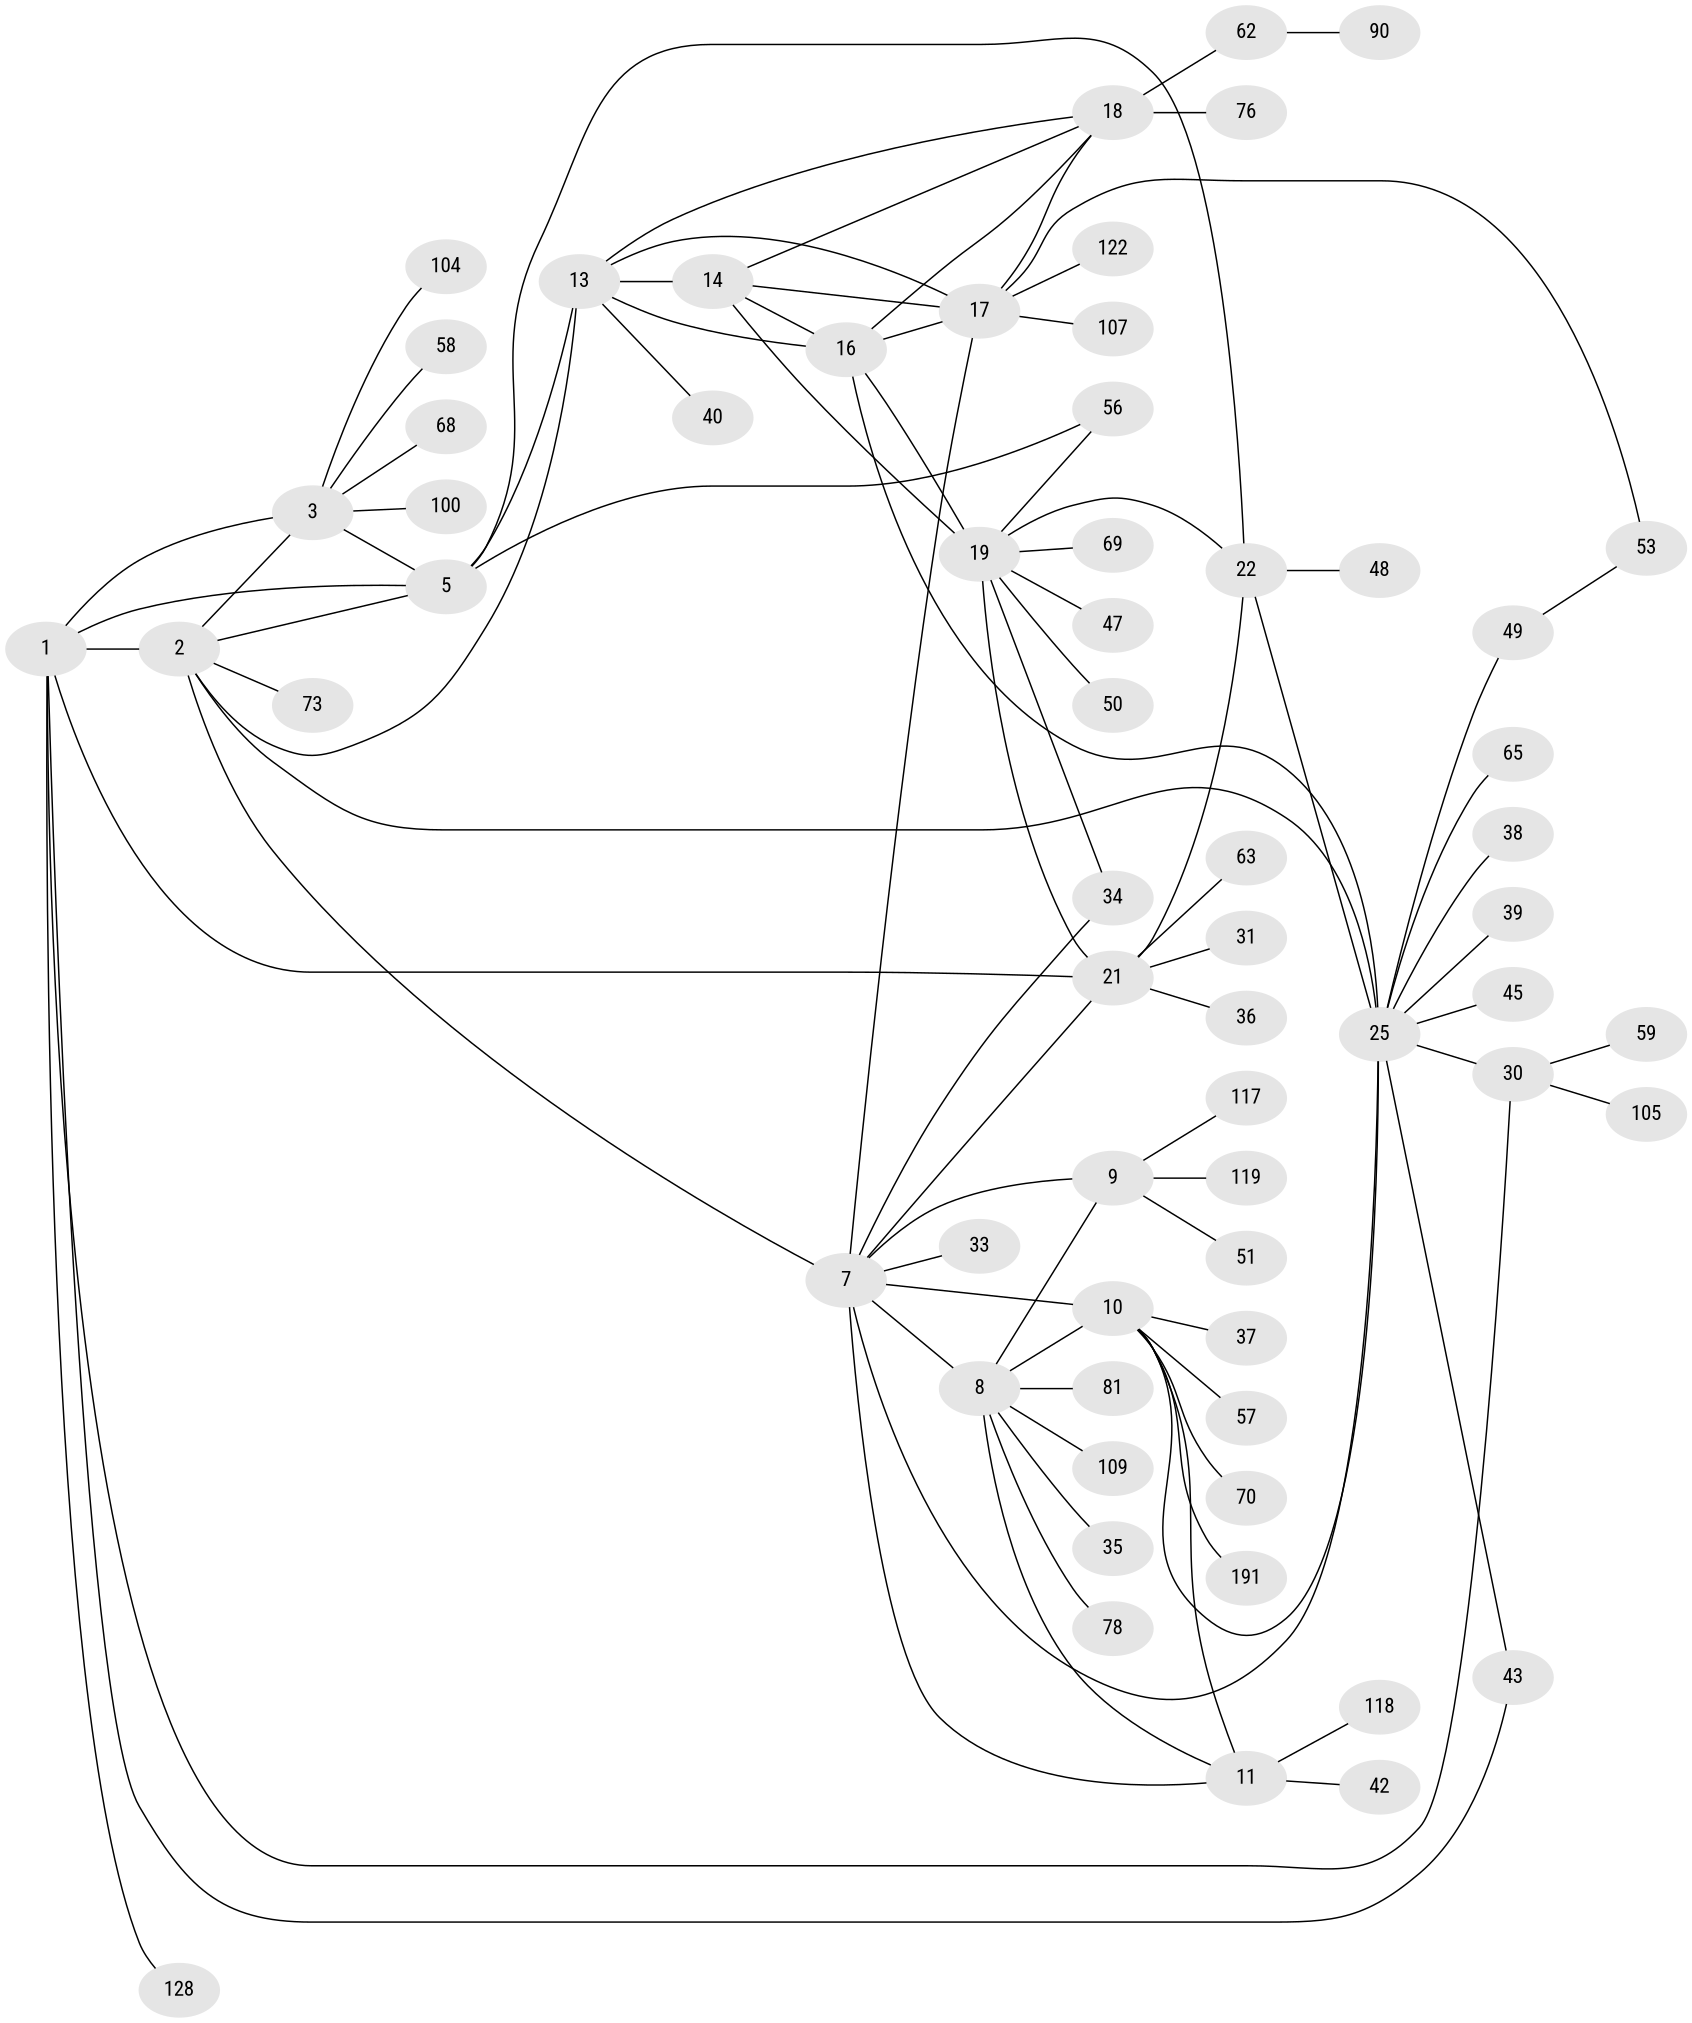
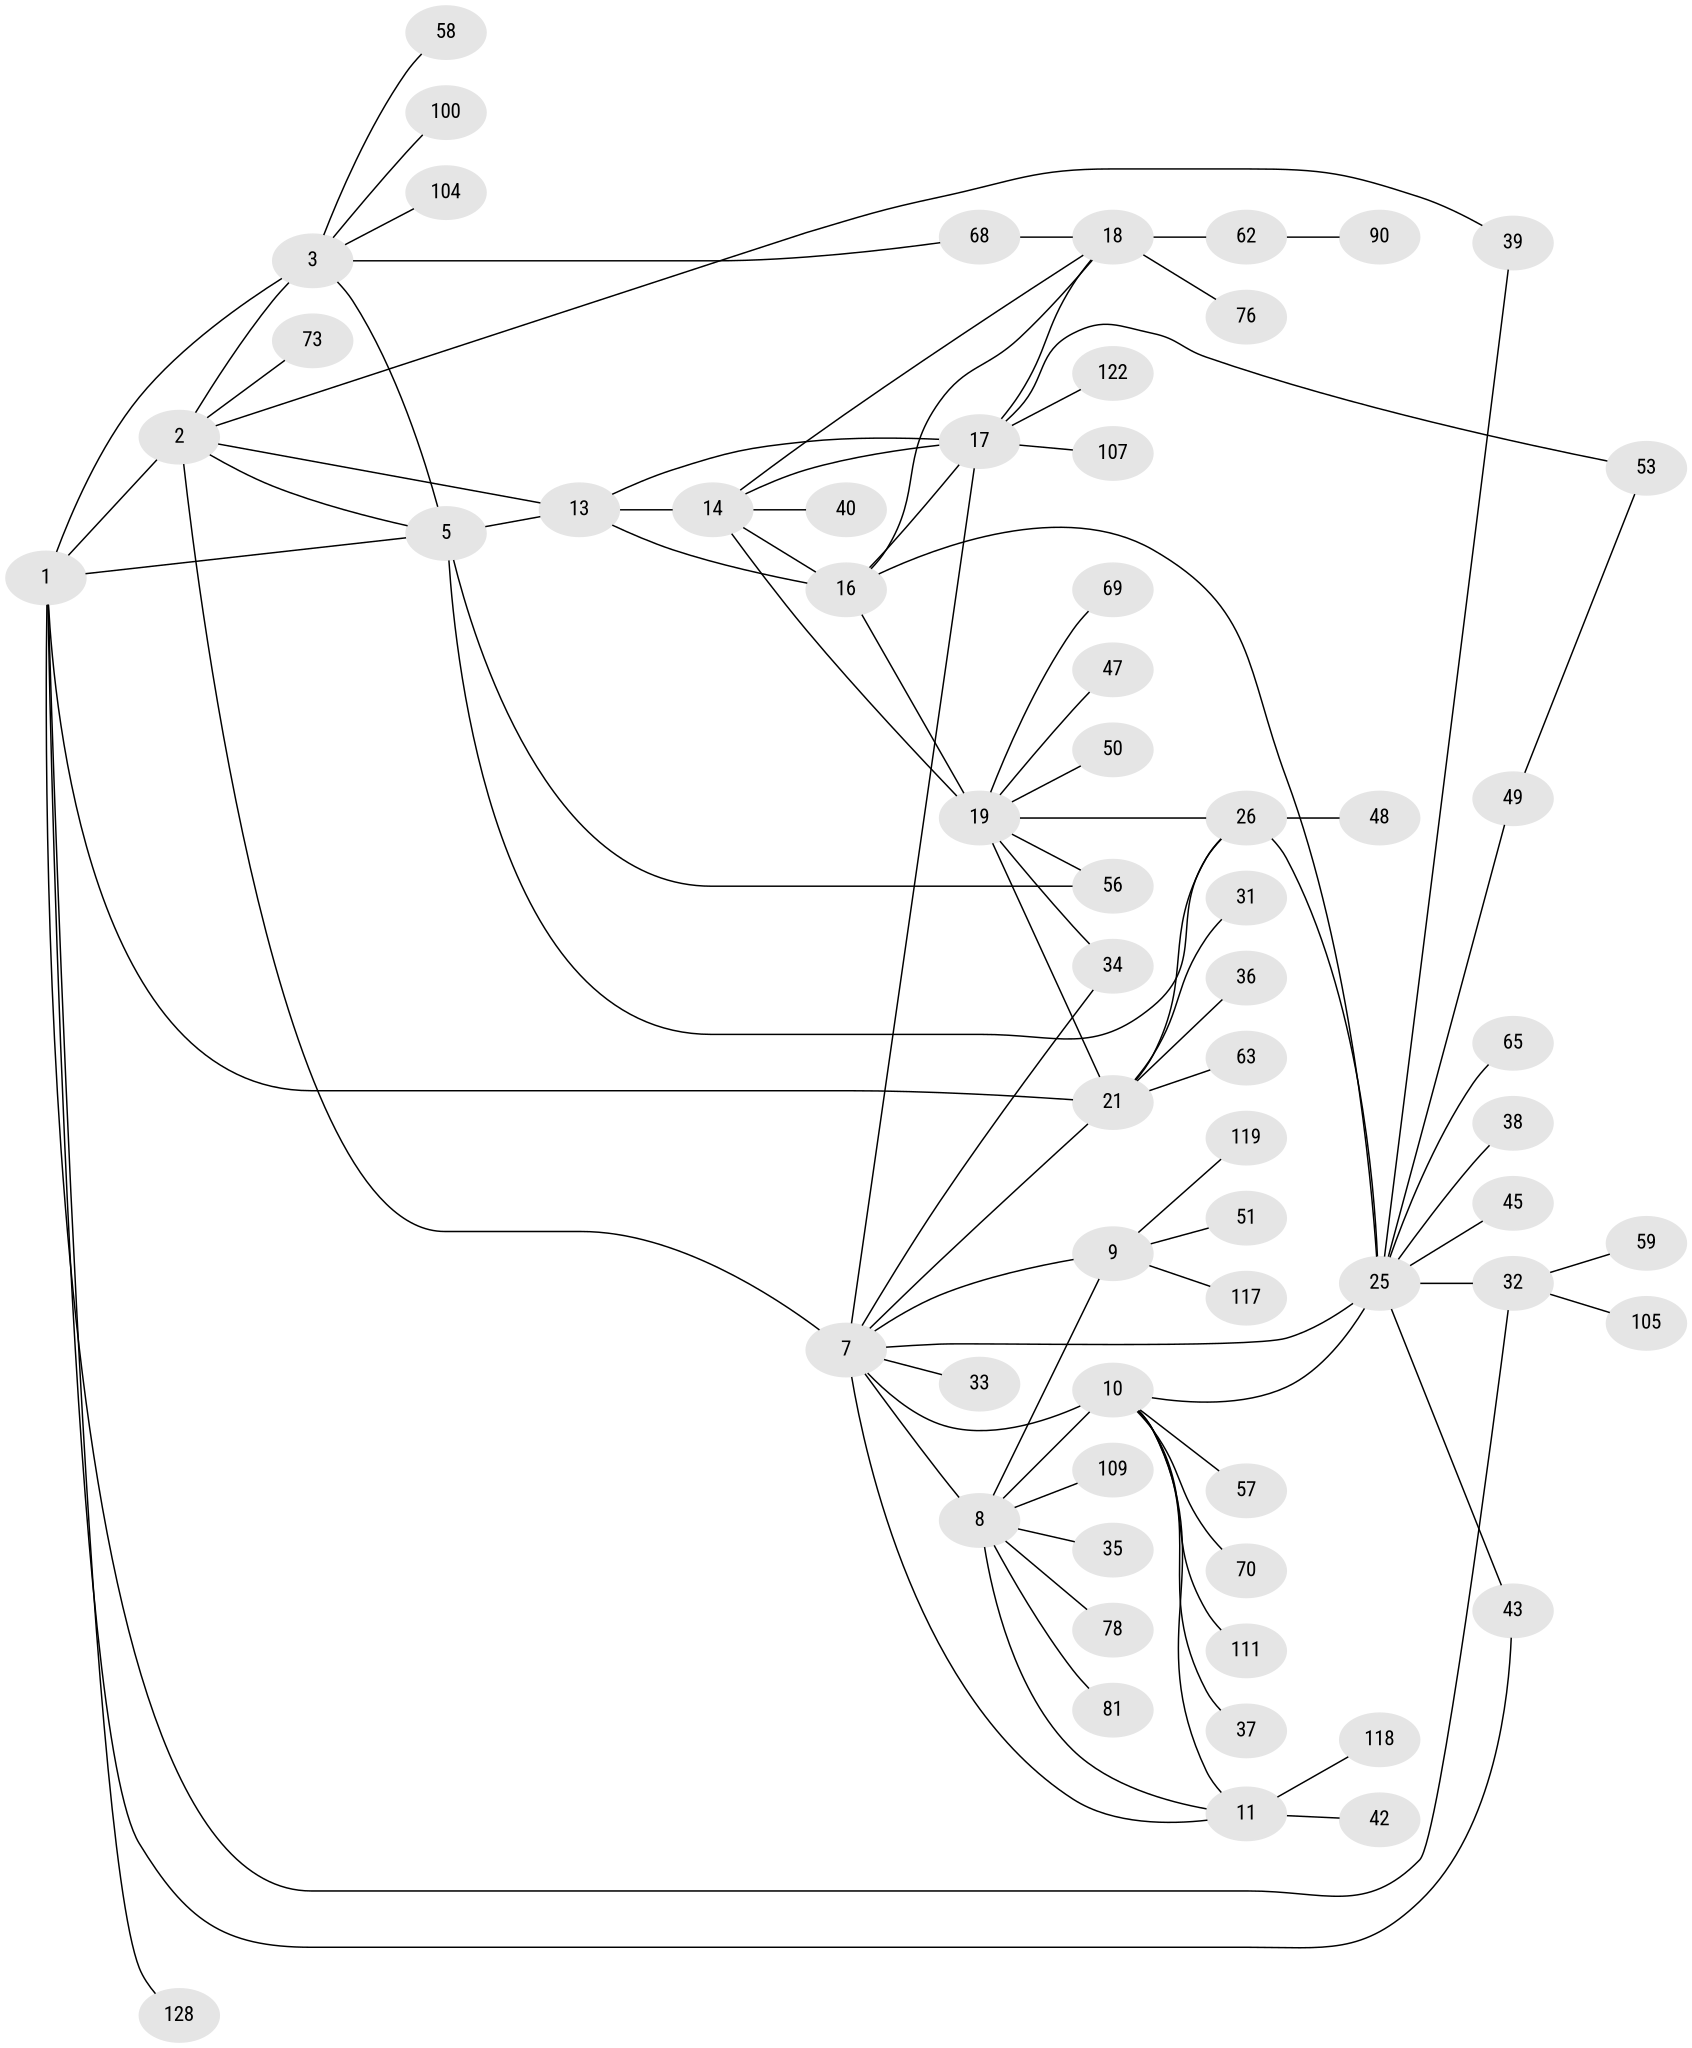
(831, 164) -> (1046, 237)
(646, 350) -> (780, 510)
(1246, 571) -> (1246, 818)
(825, 830) -> (841, 222)
(1513, 1074) -> (1513, 1283)
(1246, 1578) -> (1246, 1651)
